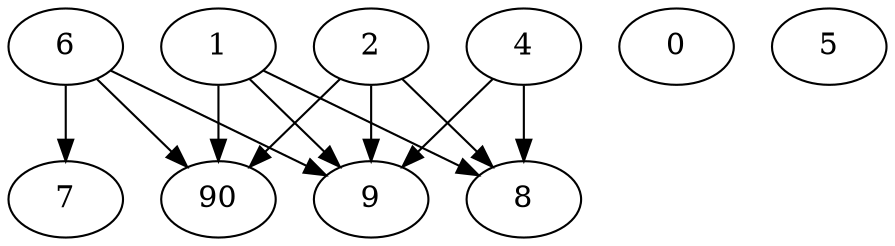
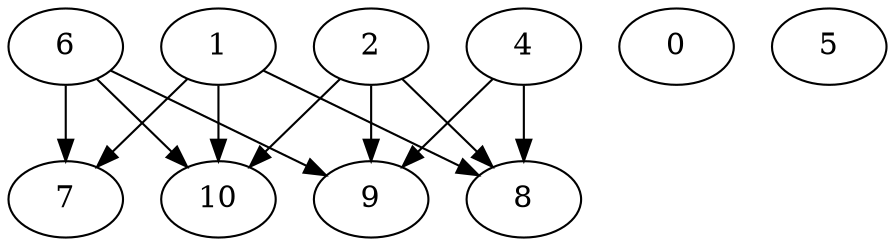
(285, 114) -> (152, 114)
(218, 199) -> (218, 199)
